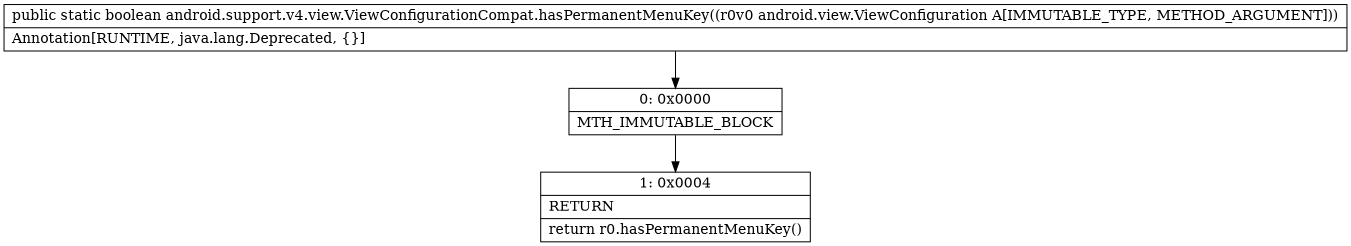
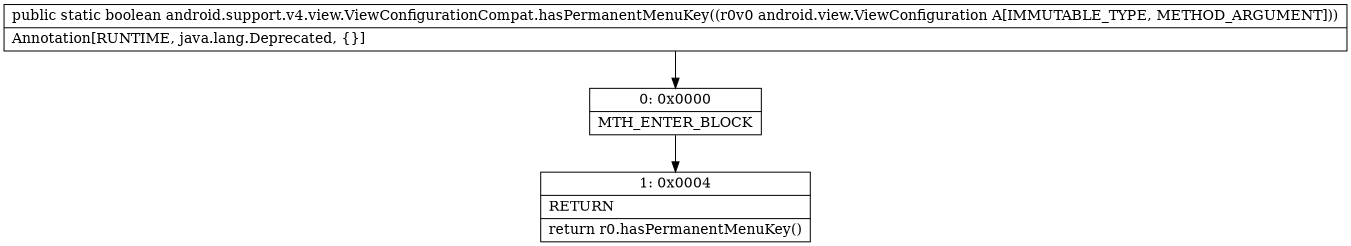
(676, 123) -> (676, 123)
